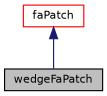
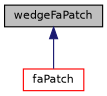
(54, 54) -> (54, 54)
